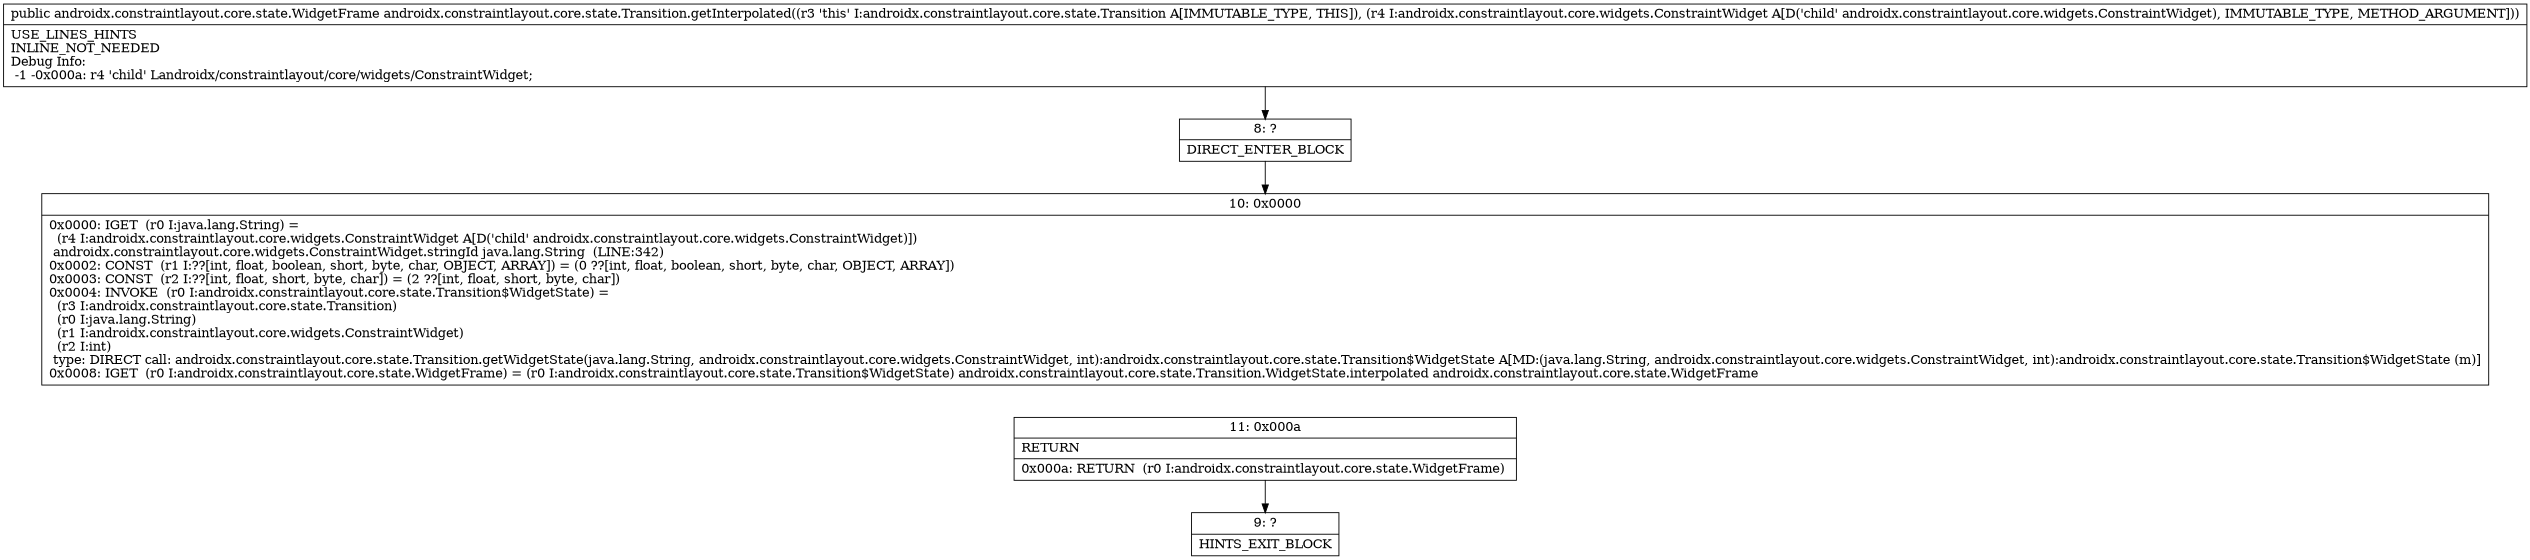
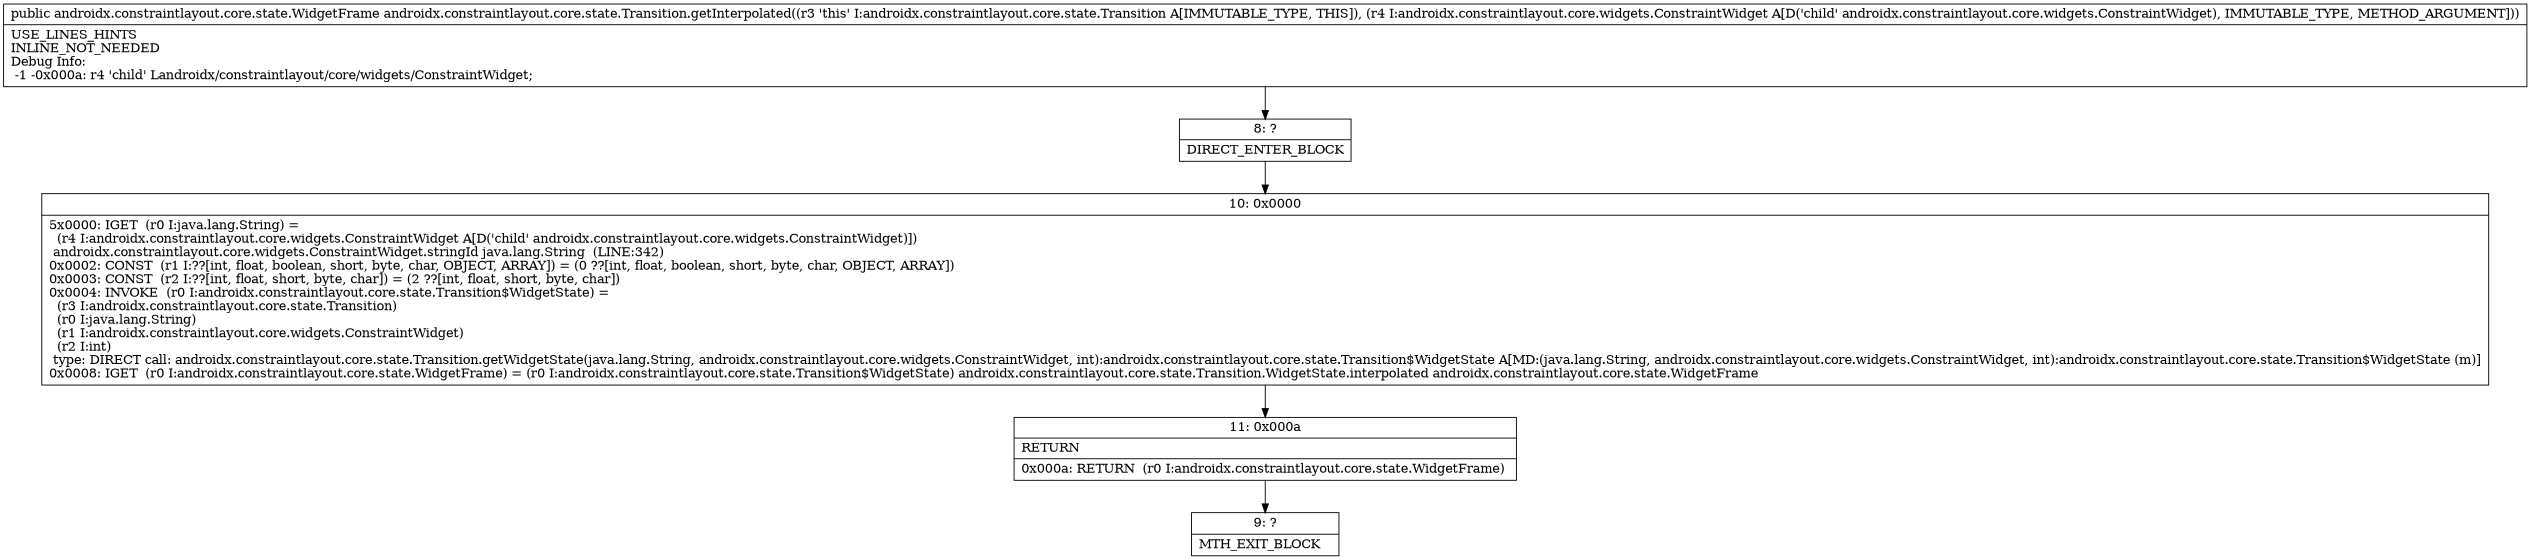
(176, 226) -> (176, 226)
none -> (1265, 397)
(1265, 545) -> (1260, 545)
